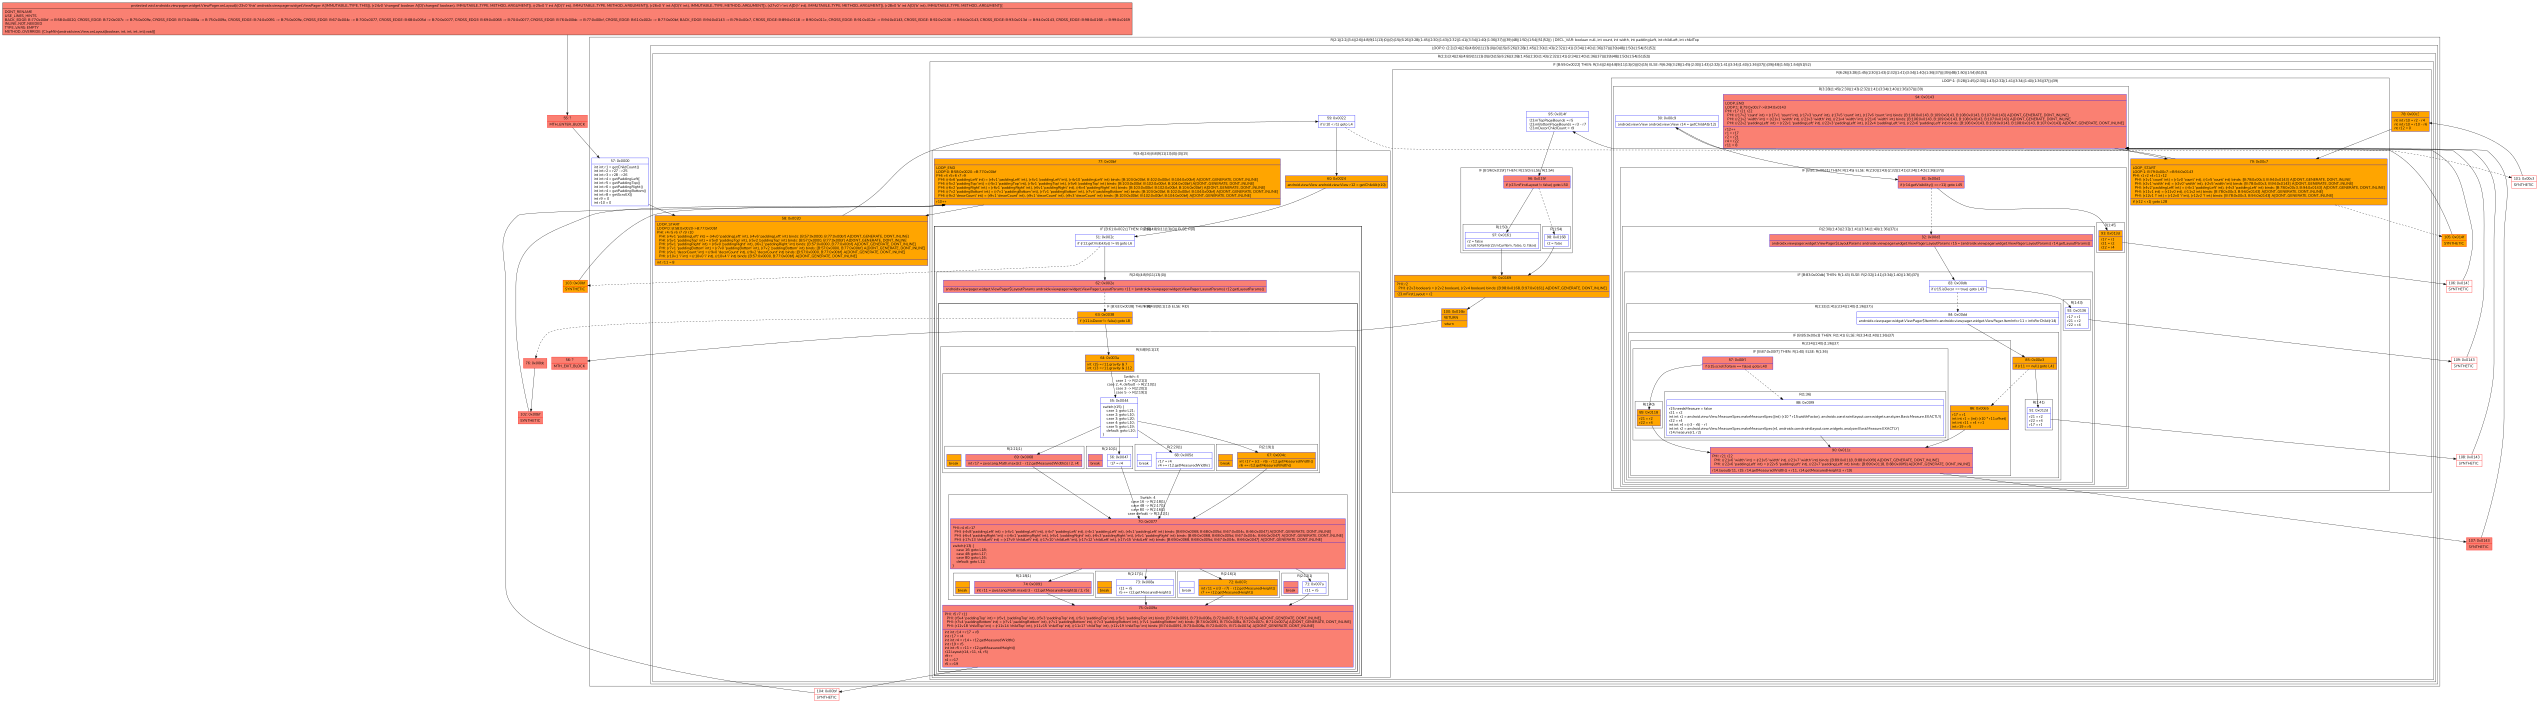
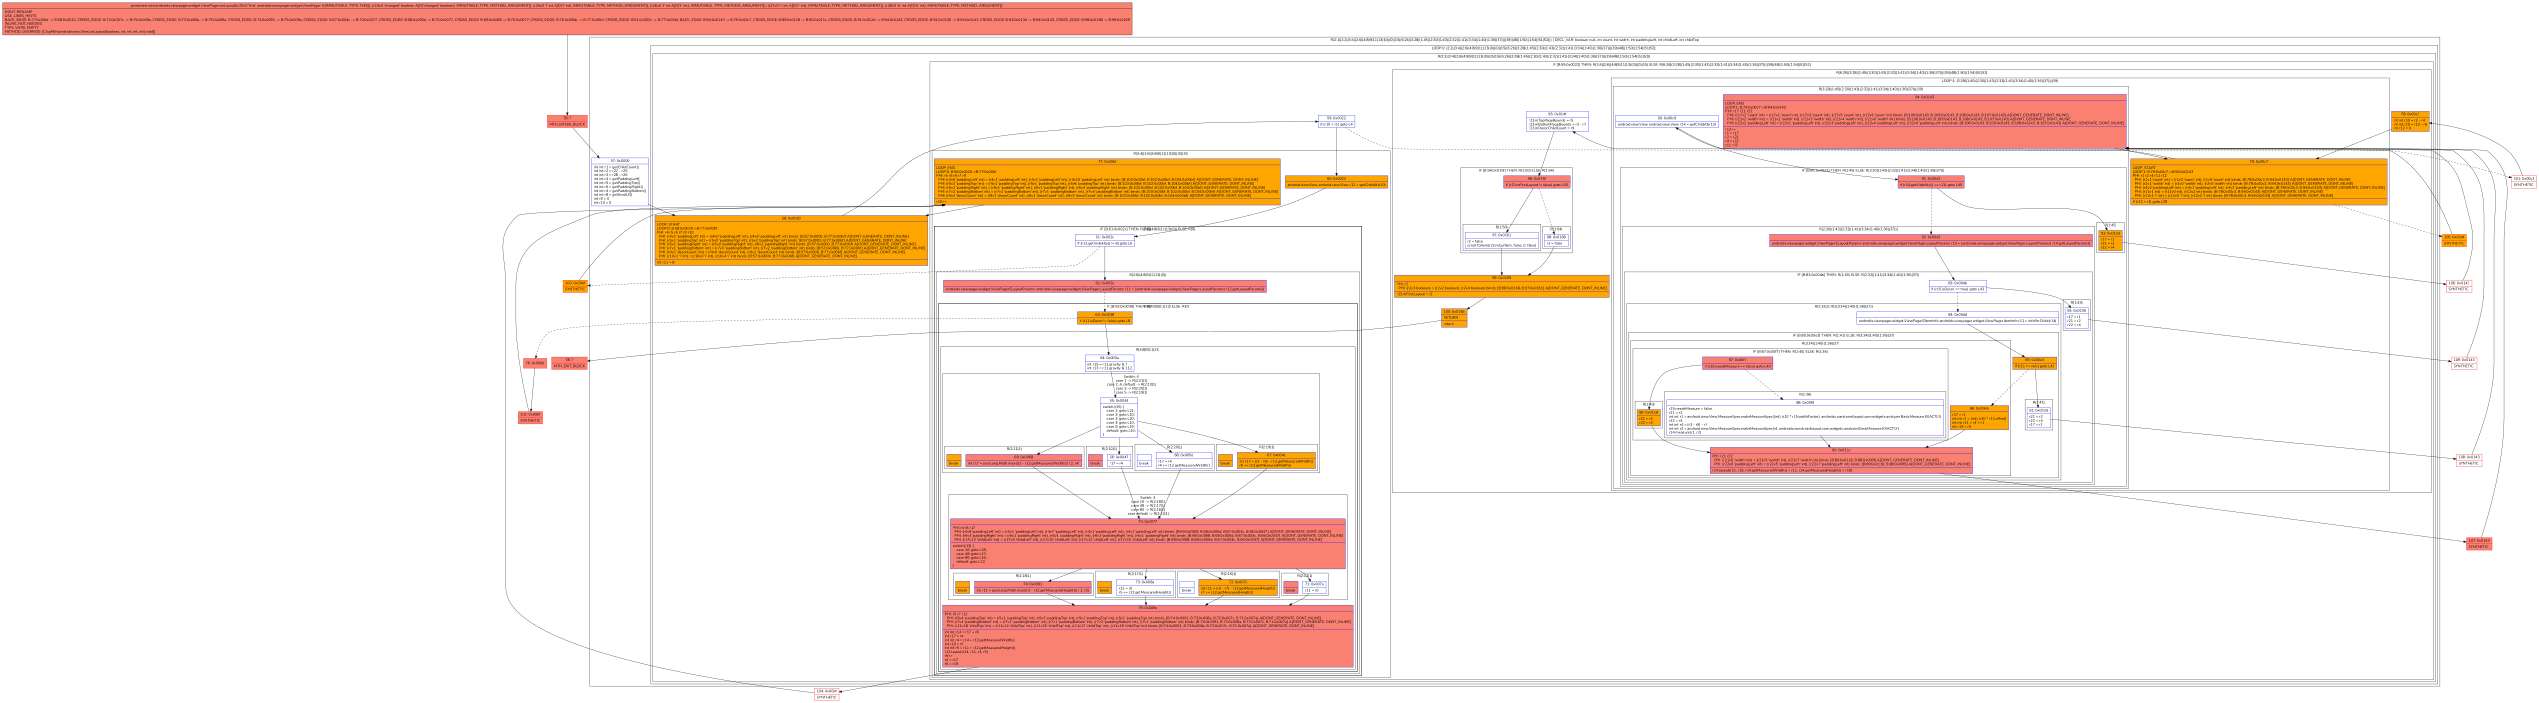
(1110, 363) -> (1110, 363)
(1736, 366) -> (1738, 366)
